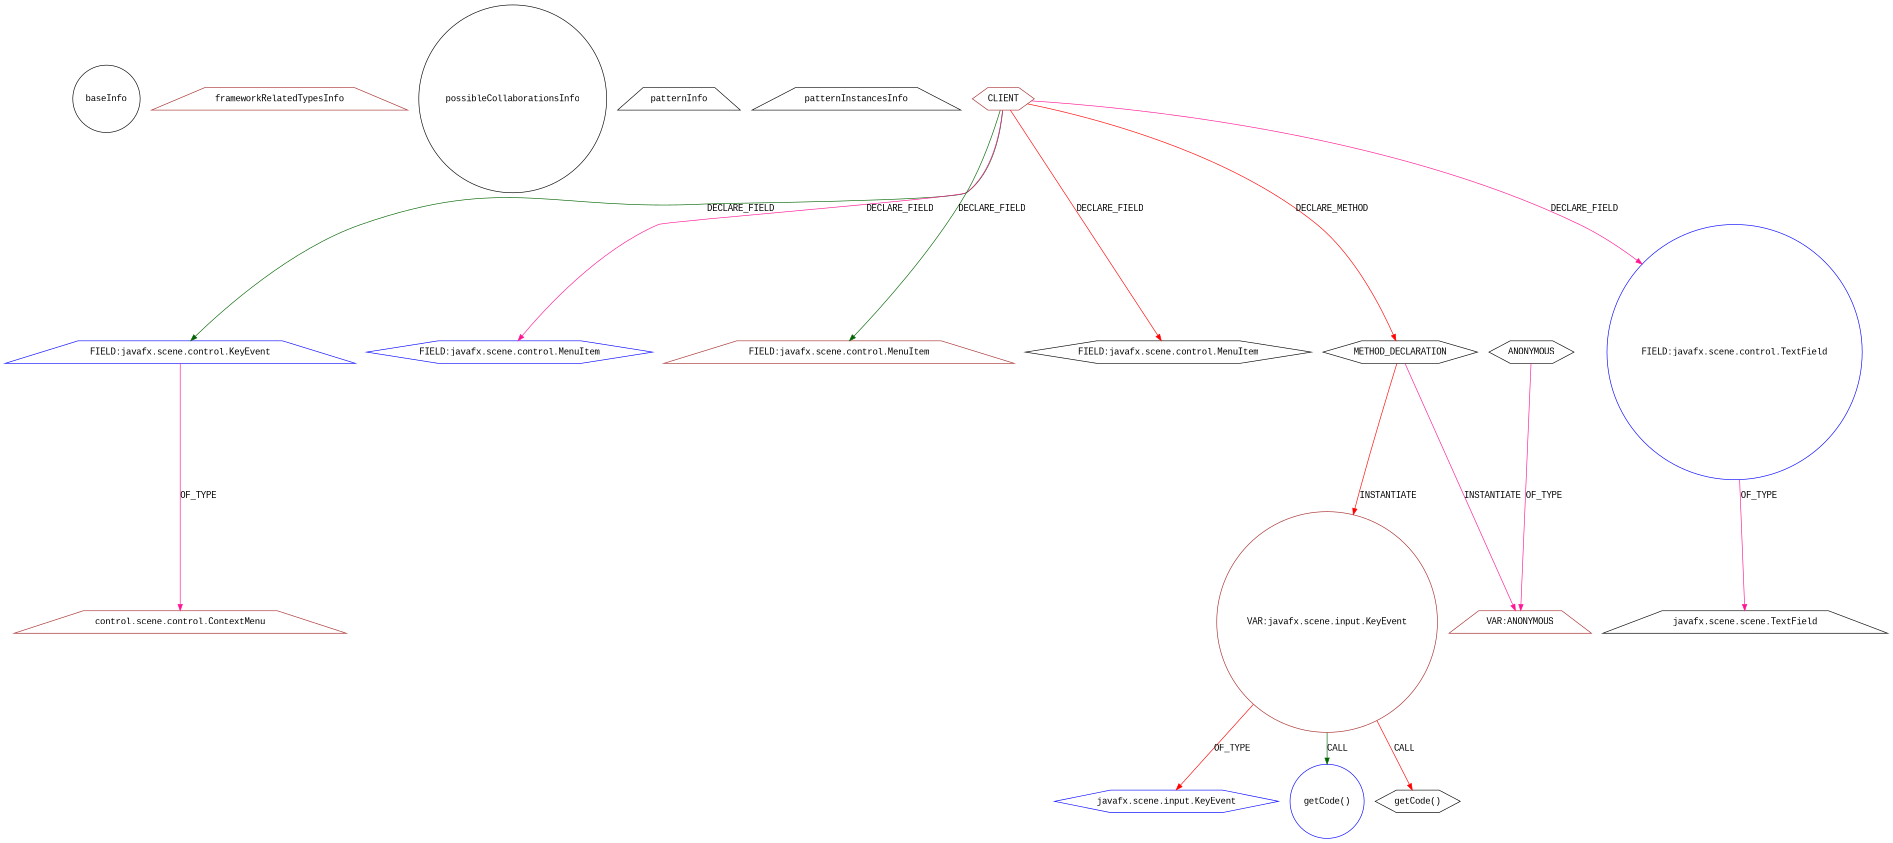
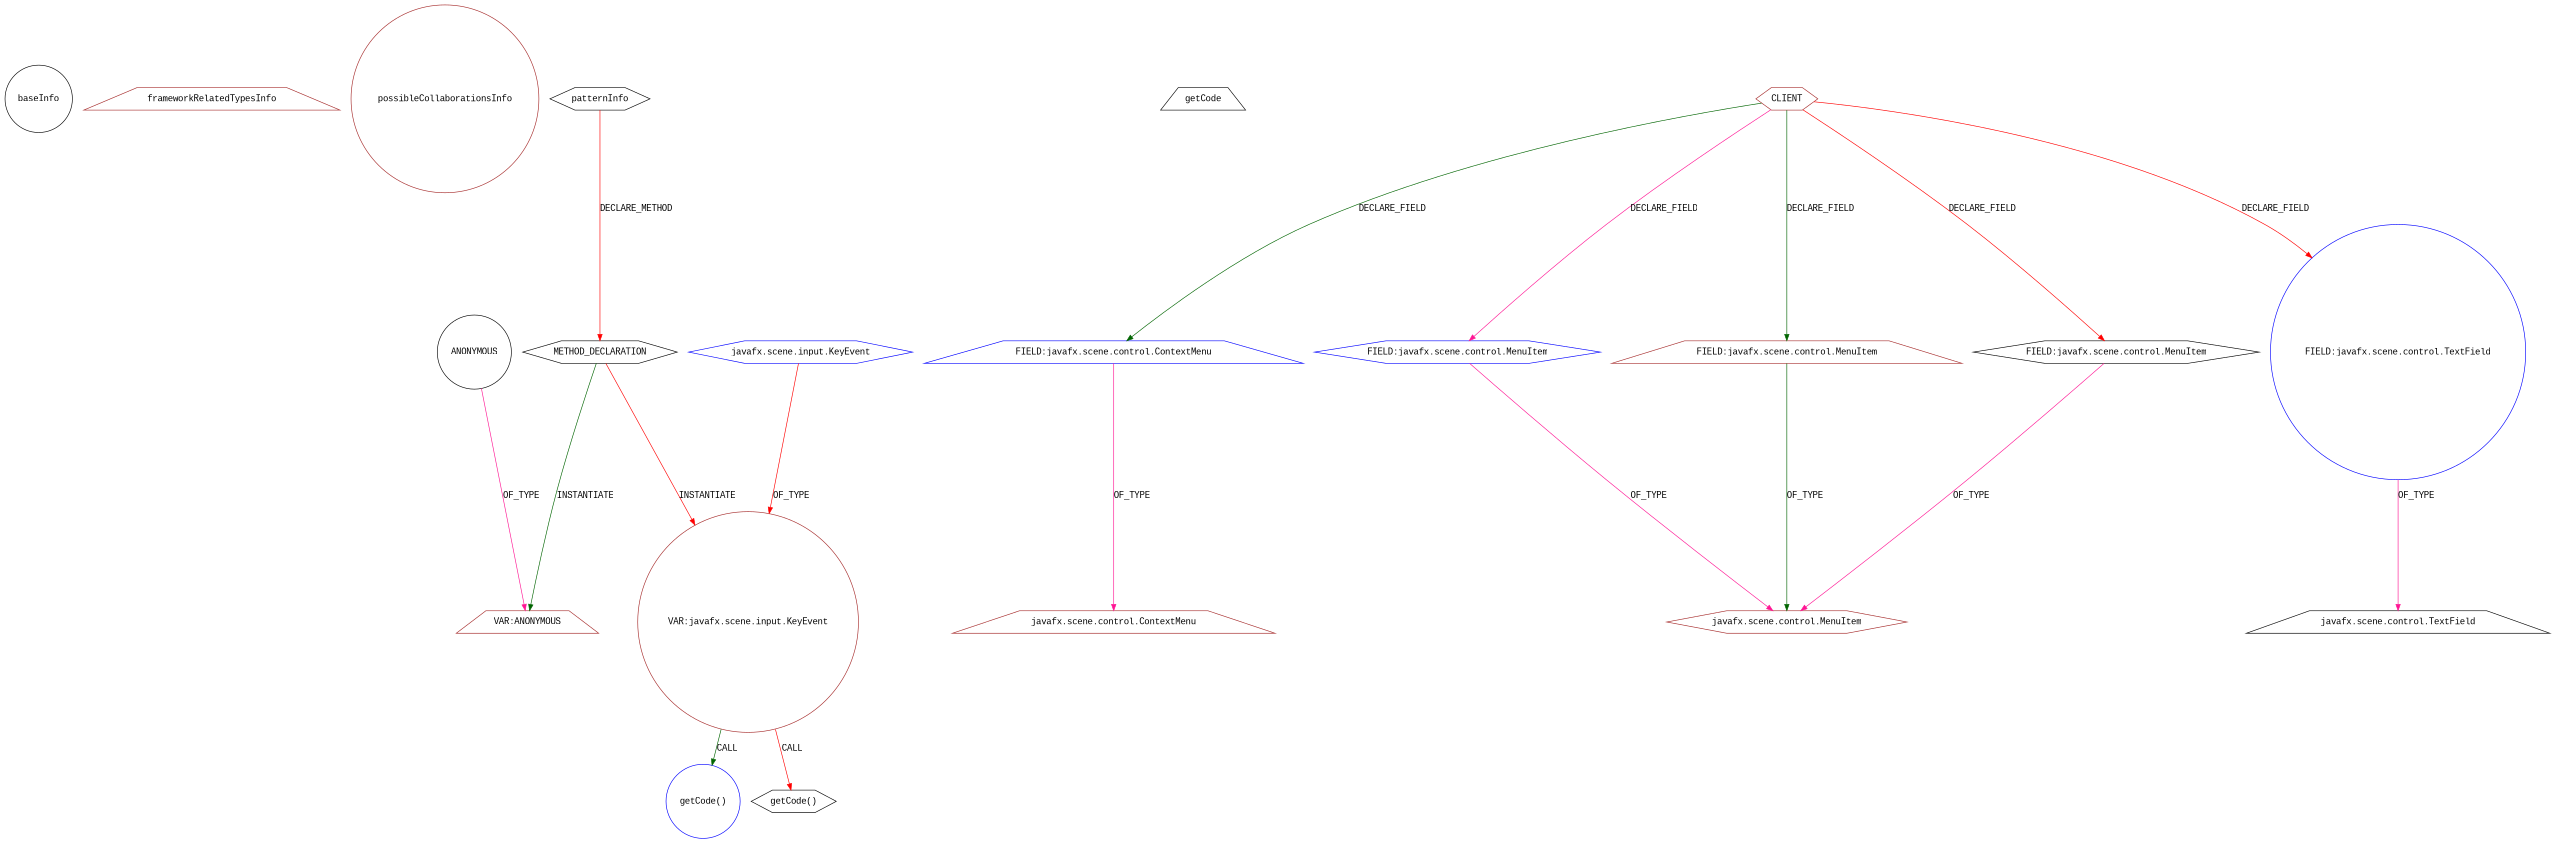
(513, 99) -> (445, 99)
(679, 99) -> (600, 99)
(856, 99) -> (1203, 99)
(1344, 146) -> (2070, 149)
(1241, 176) -> (600, 222)
(180, 352) -> (1114, 352)
(1531, 352) -> (474, 352)
(1459, 484) -> (559, 483)
(180, 622) -> (1114, 622)
(1745, 622) -> (2398, 622)
none -> (1787, 622)
(1217, 745) -> (784, 435)
